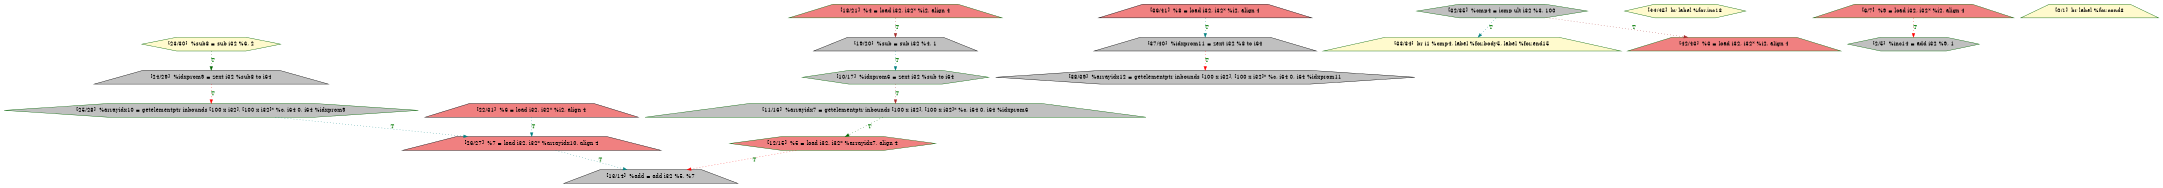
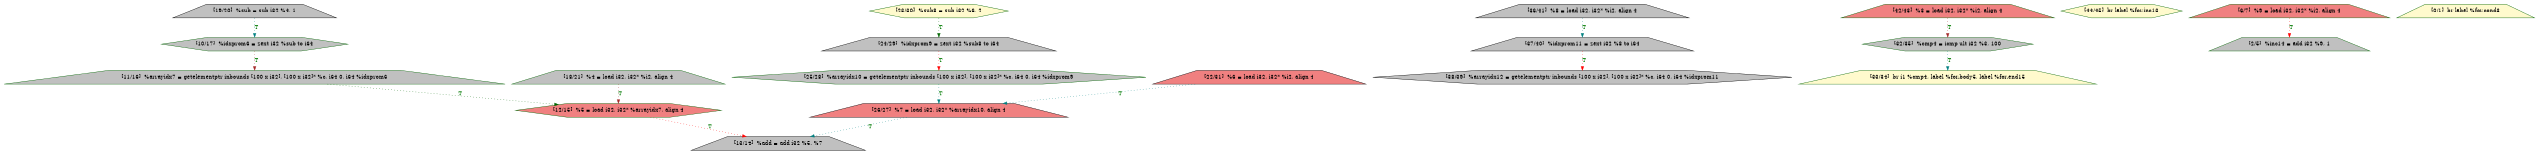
(895, 11) -> (618, 77)
(1205, 11) -> (1582, 11)
(895, 26) -> (618, 92)
(1615, 27) -> (1948, 26)
(1913, 44) -> (2289, 44)
